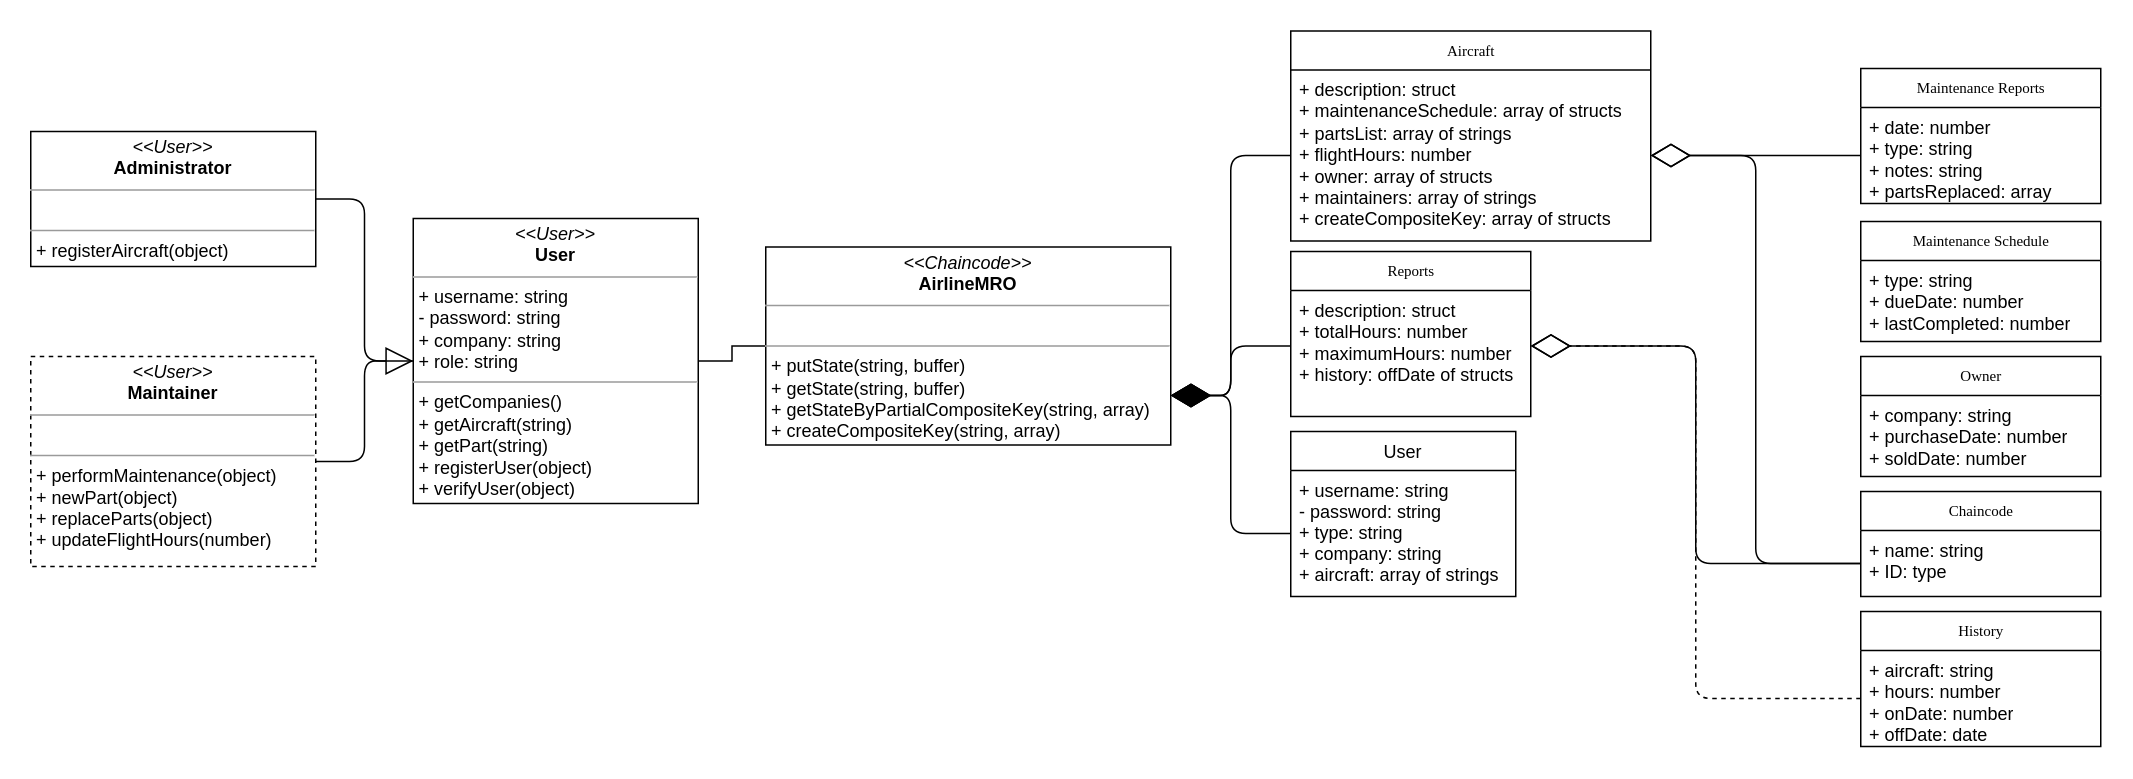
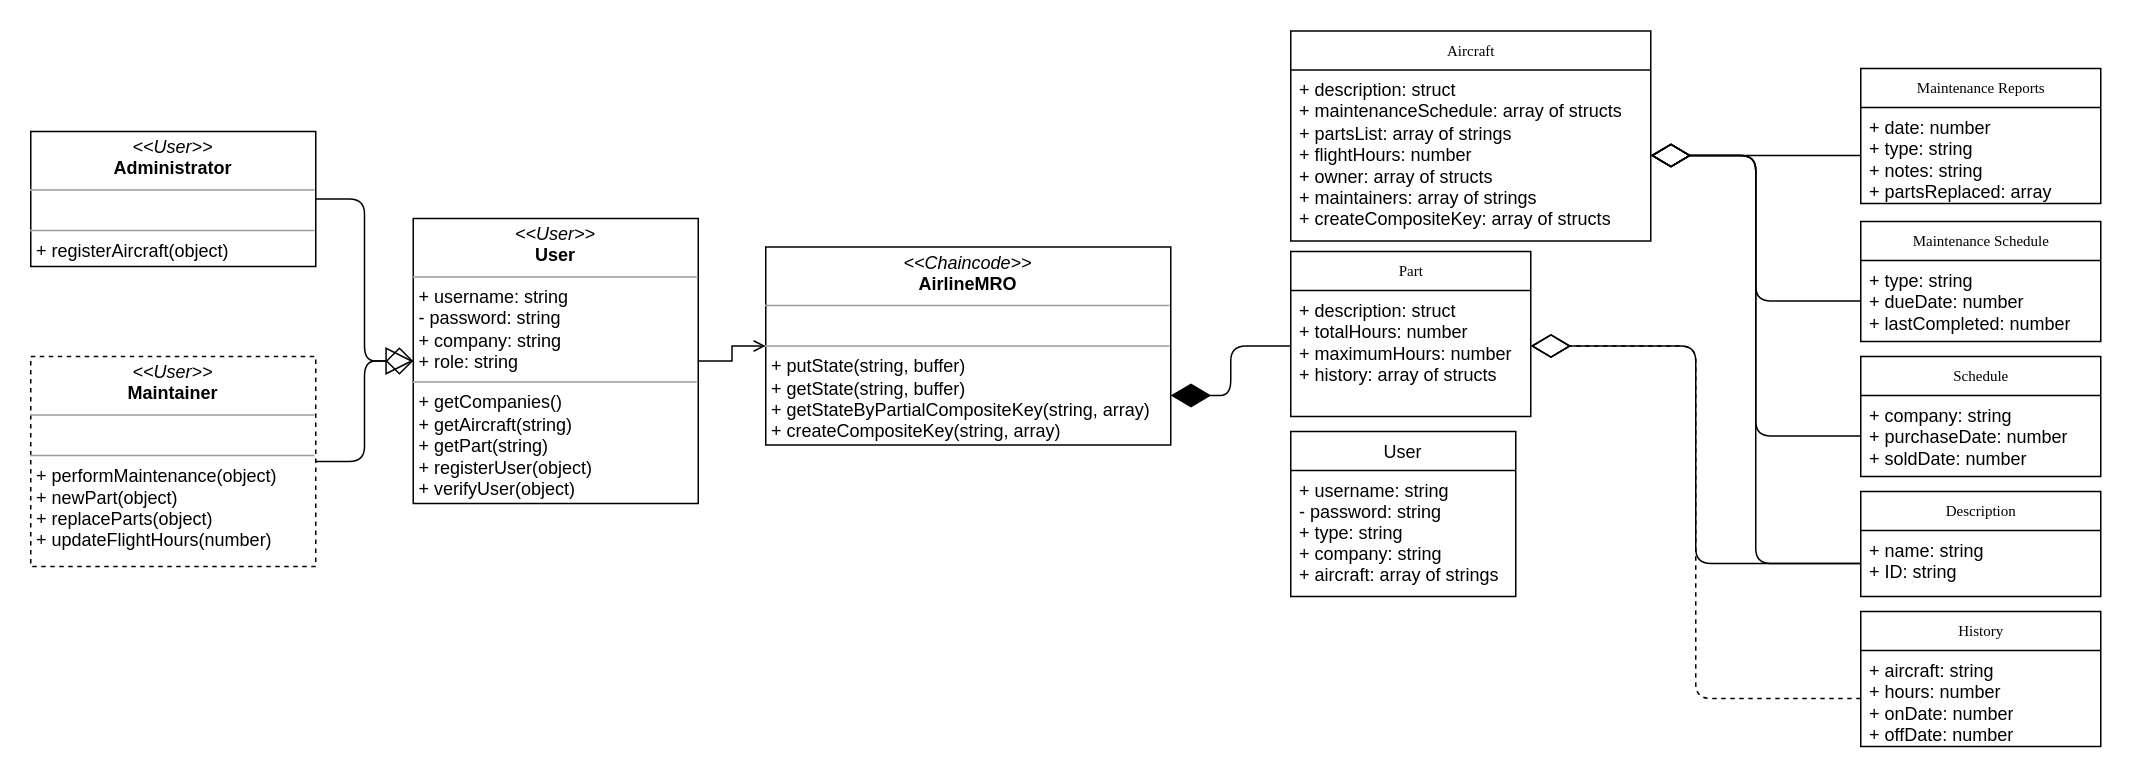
(1231, 228) -> none
(1412, 271) -> (1412, 271)
none -> (1809, 301)
(760, 346) -> (758, 346)
(1412, 355) -> (1412, 355)
(400, 361) -> (366, 354)
(370, 362) -> (370, 362)
(1982, 376) -> (1982, 376)
none -> (1809, 436)
(1231, 491) -> none
(1982, 511) -> (1982, 511)
(1931, 562) -> (1931, 562)
(1949, 704) -> (1949, 704)
